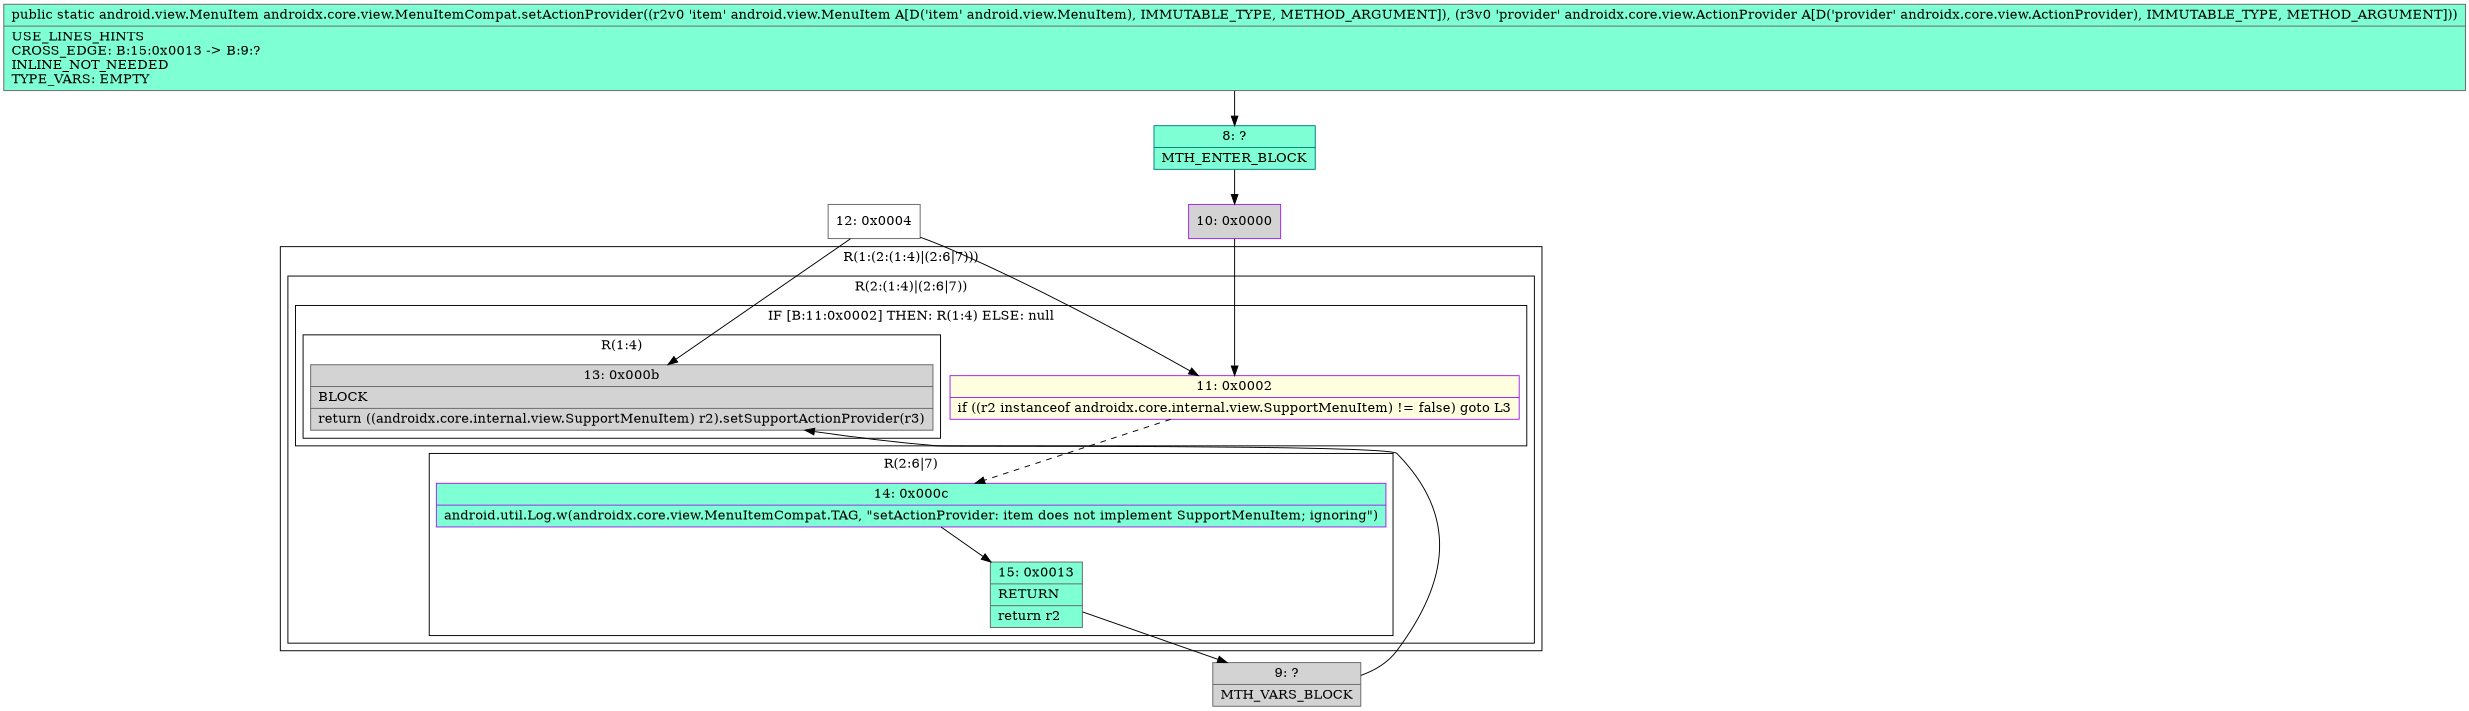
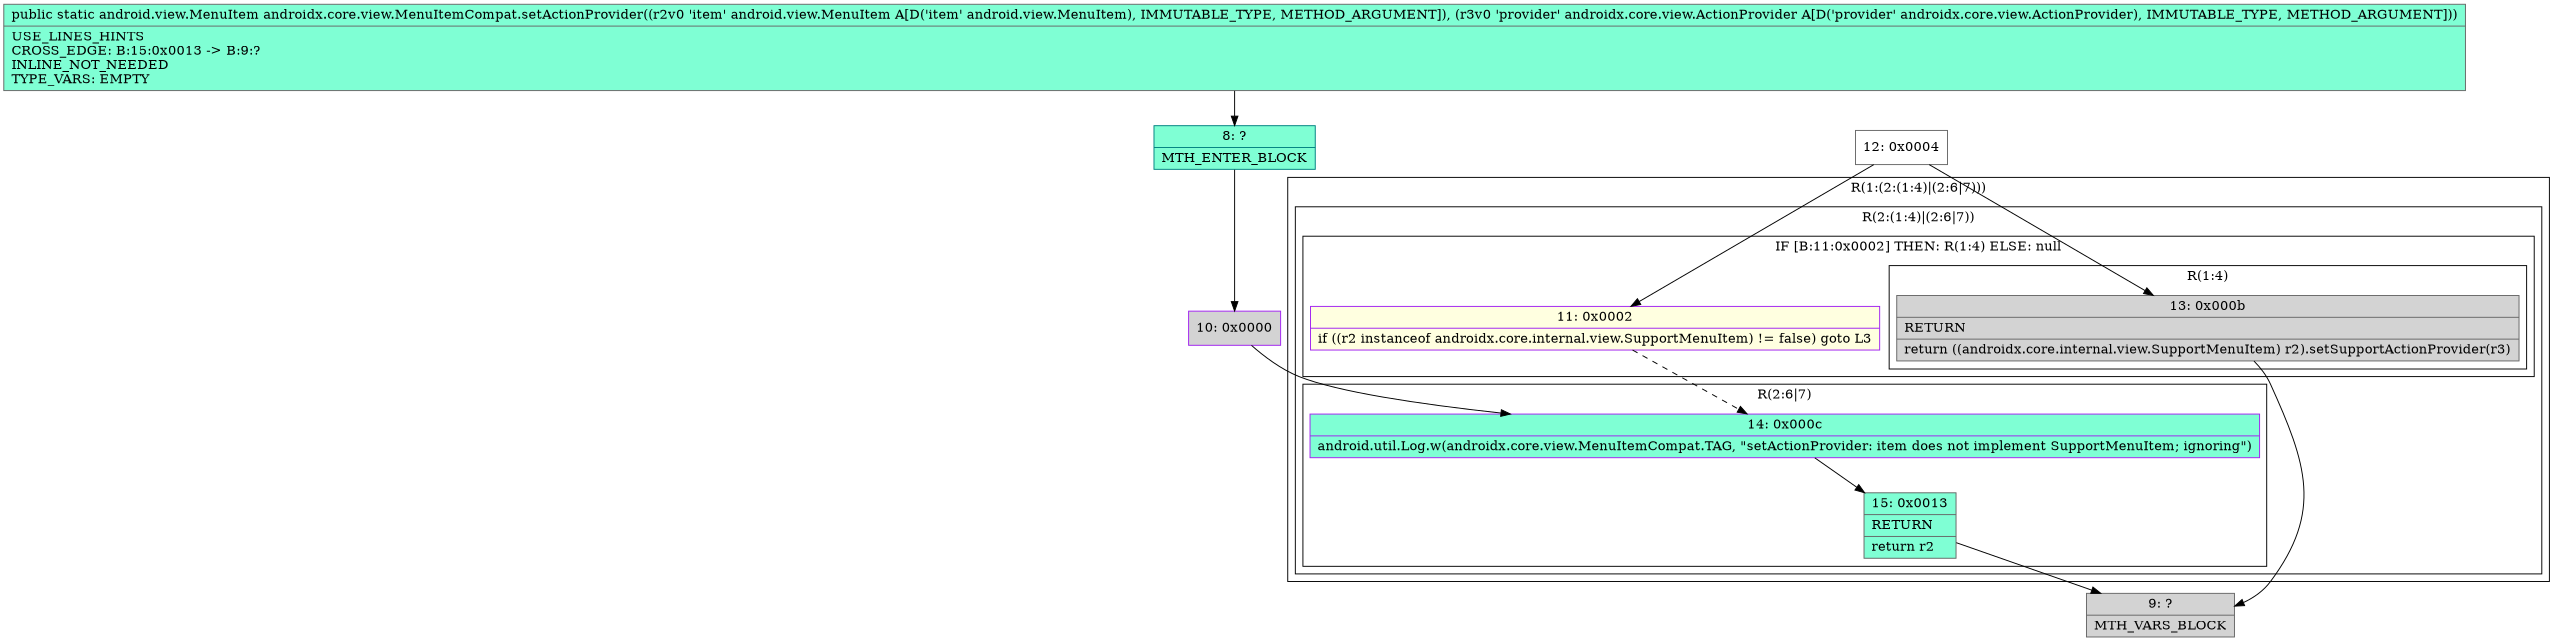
(1235, 299) -> (1371, 395)
(343, 397) -> (1935, 328)
(1403, 461) -> (2304, 487)
